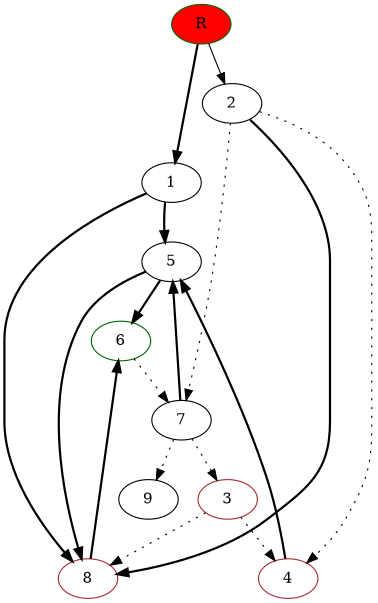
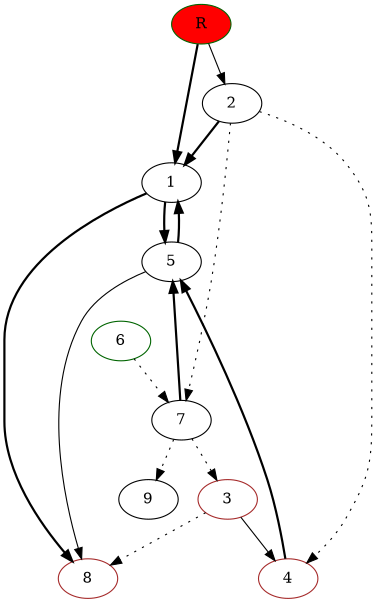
(149, 297) -> (179, 228)
(61, 393) -> (61, 393)
(330, 394) -> (205, 139)
(104, 466) -> none
(255, 536) -> (255, 535)
